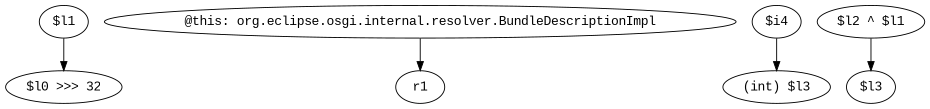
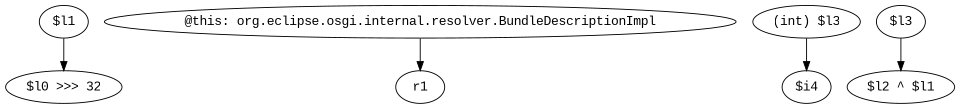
(777, 50) -> (807, 50)
(871, 50) -> (901, 50)
